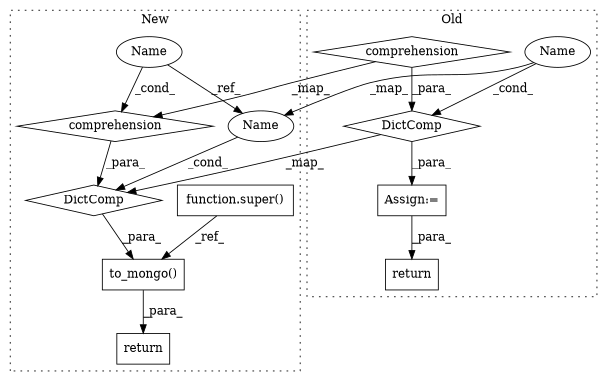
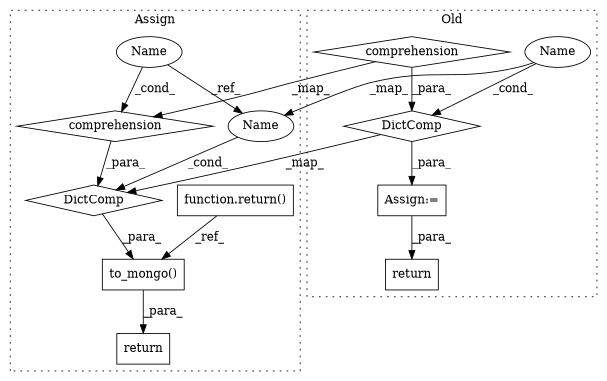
(155, 20) -> (155, 20)
(235, 200) -> (235, 200)
